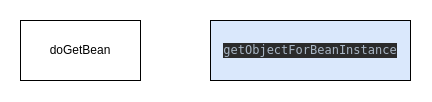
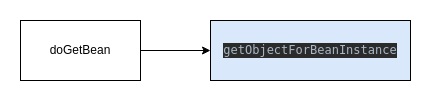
none -> (172, 51)
